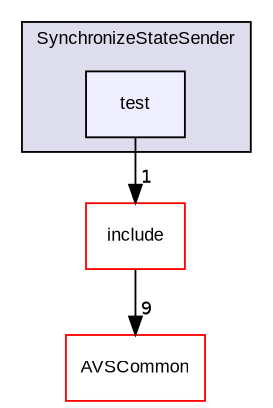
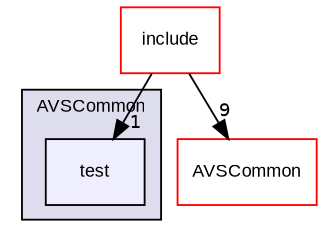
(136, 39) -> (92, 107)
(135, 164) -> (135, 102)
